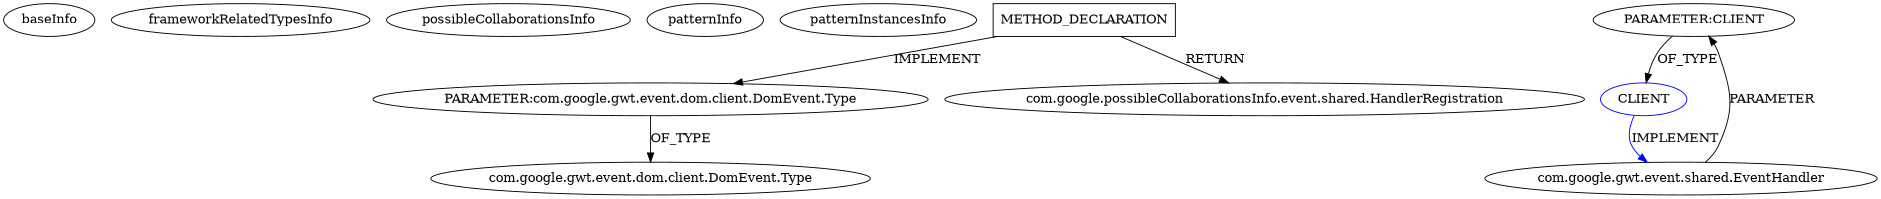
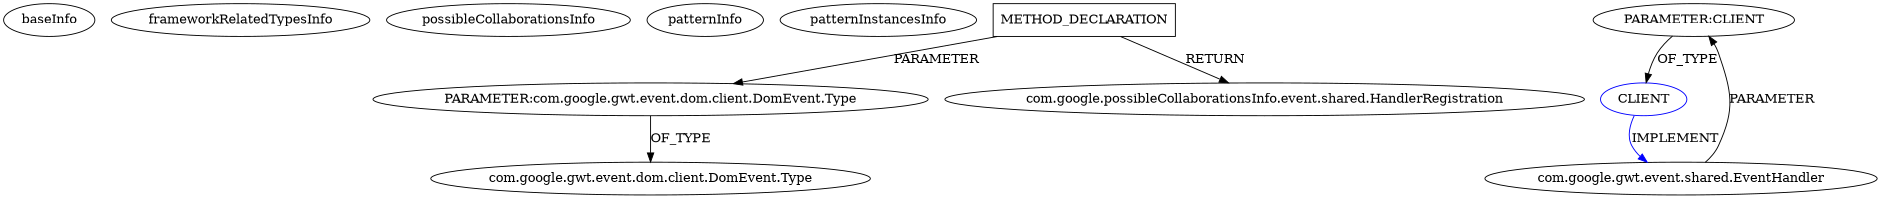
(937, 60) -> (937, 60)
